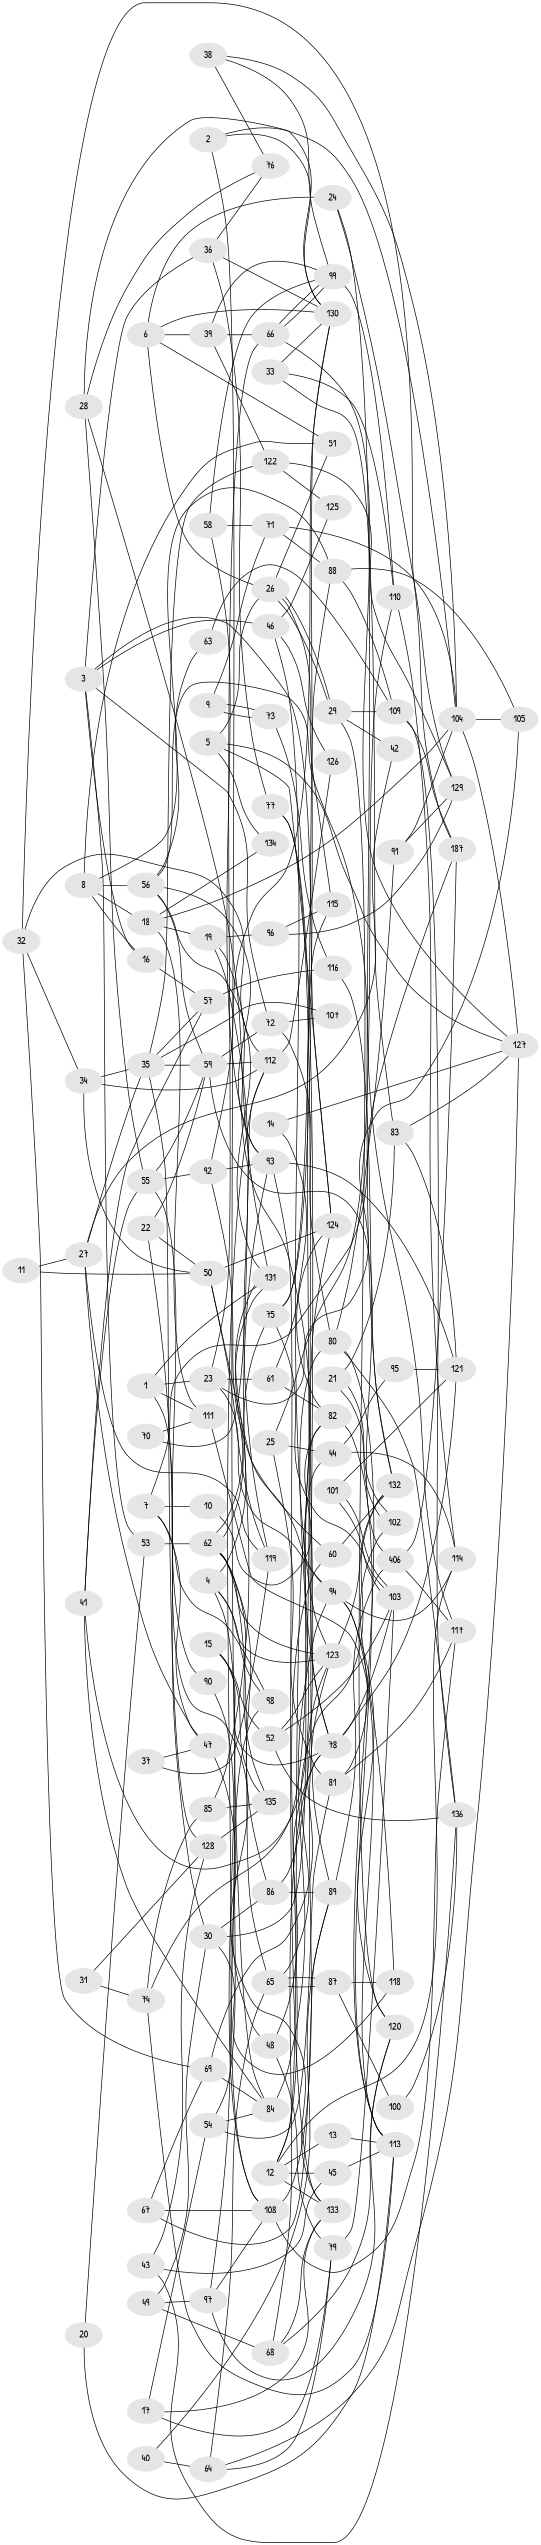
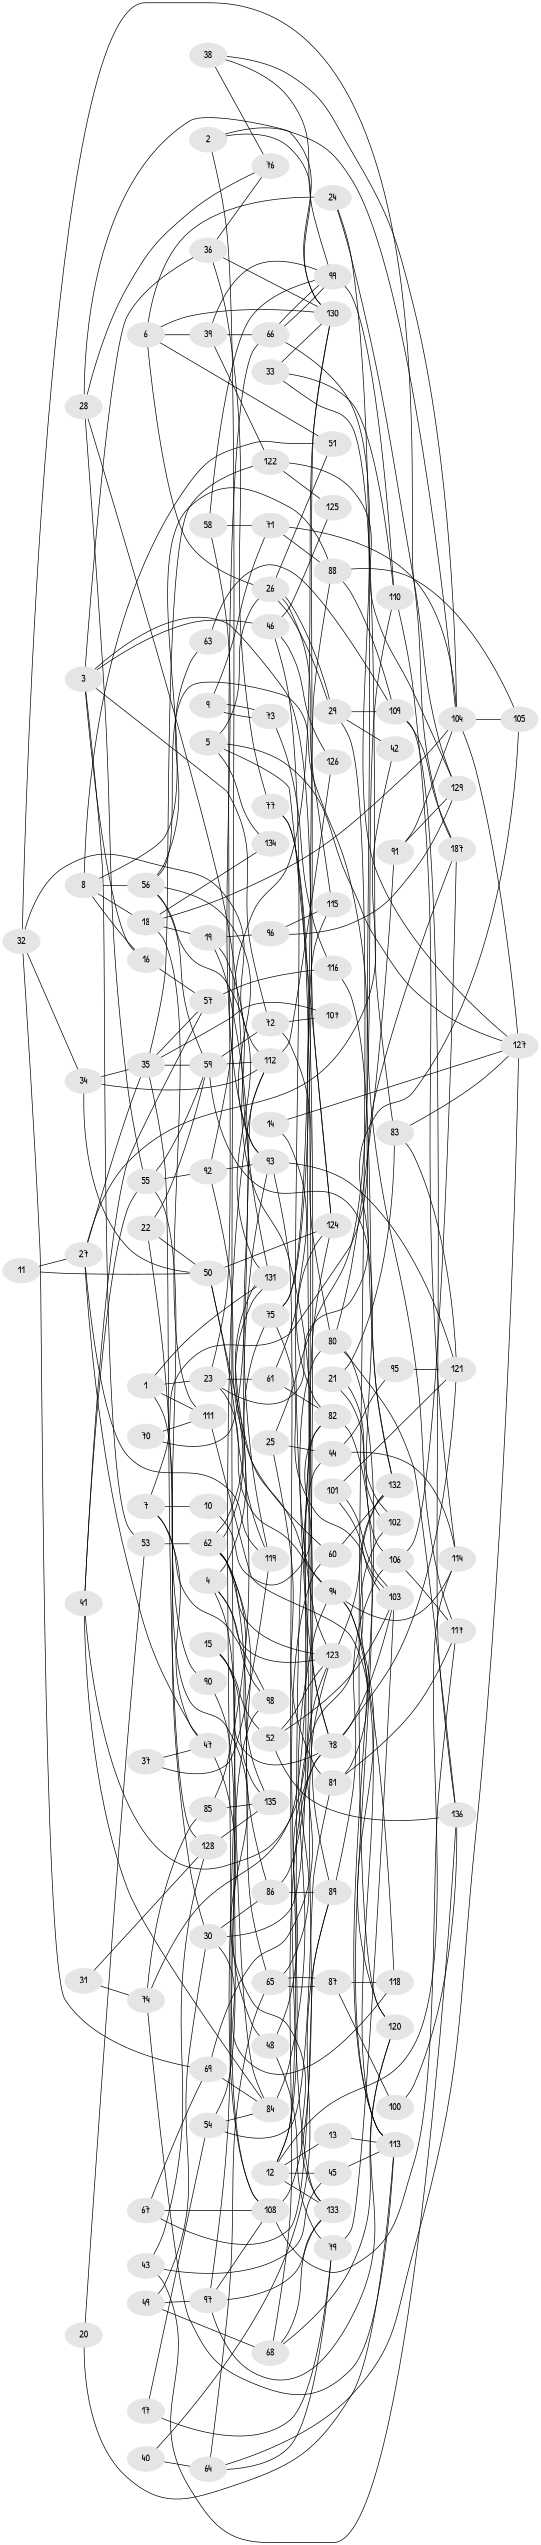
(395, 1560) -> (395, 1560)
(297, 2361) -> (289, 2278)
